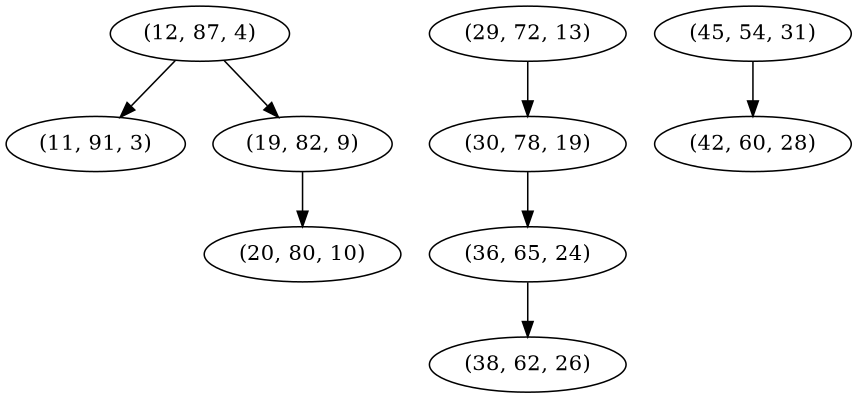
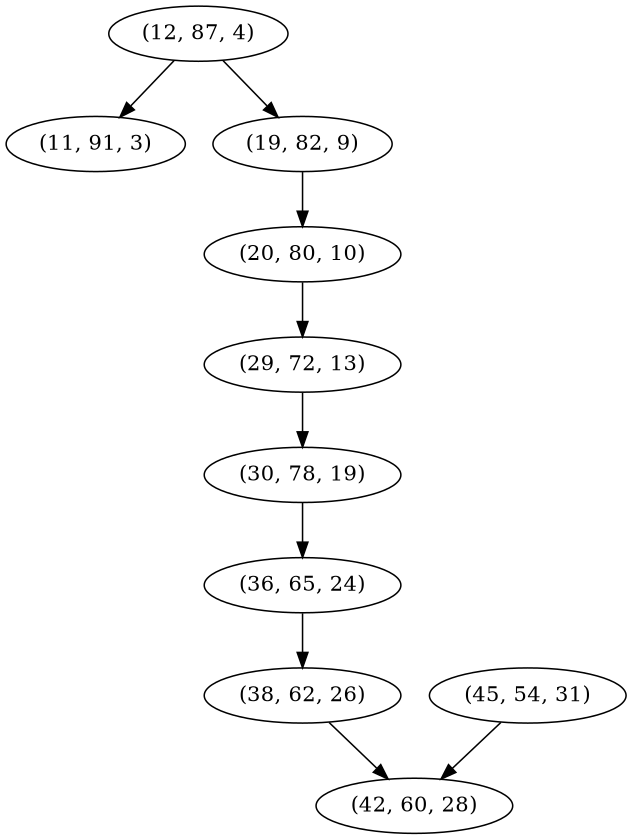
none -> (303, 302)
none -> (353, 745)
